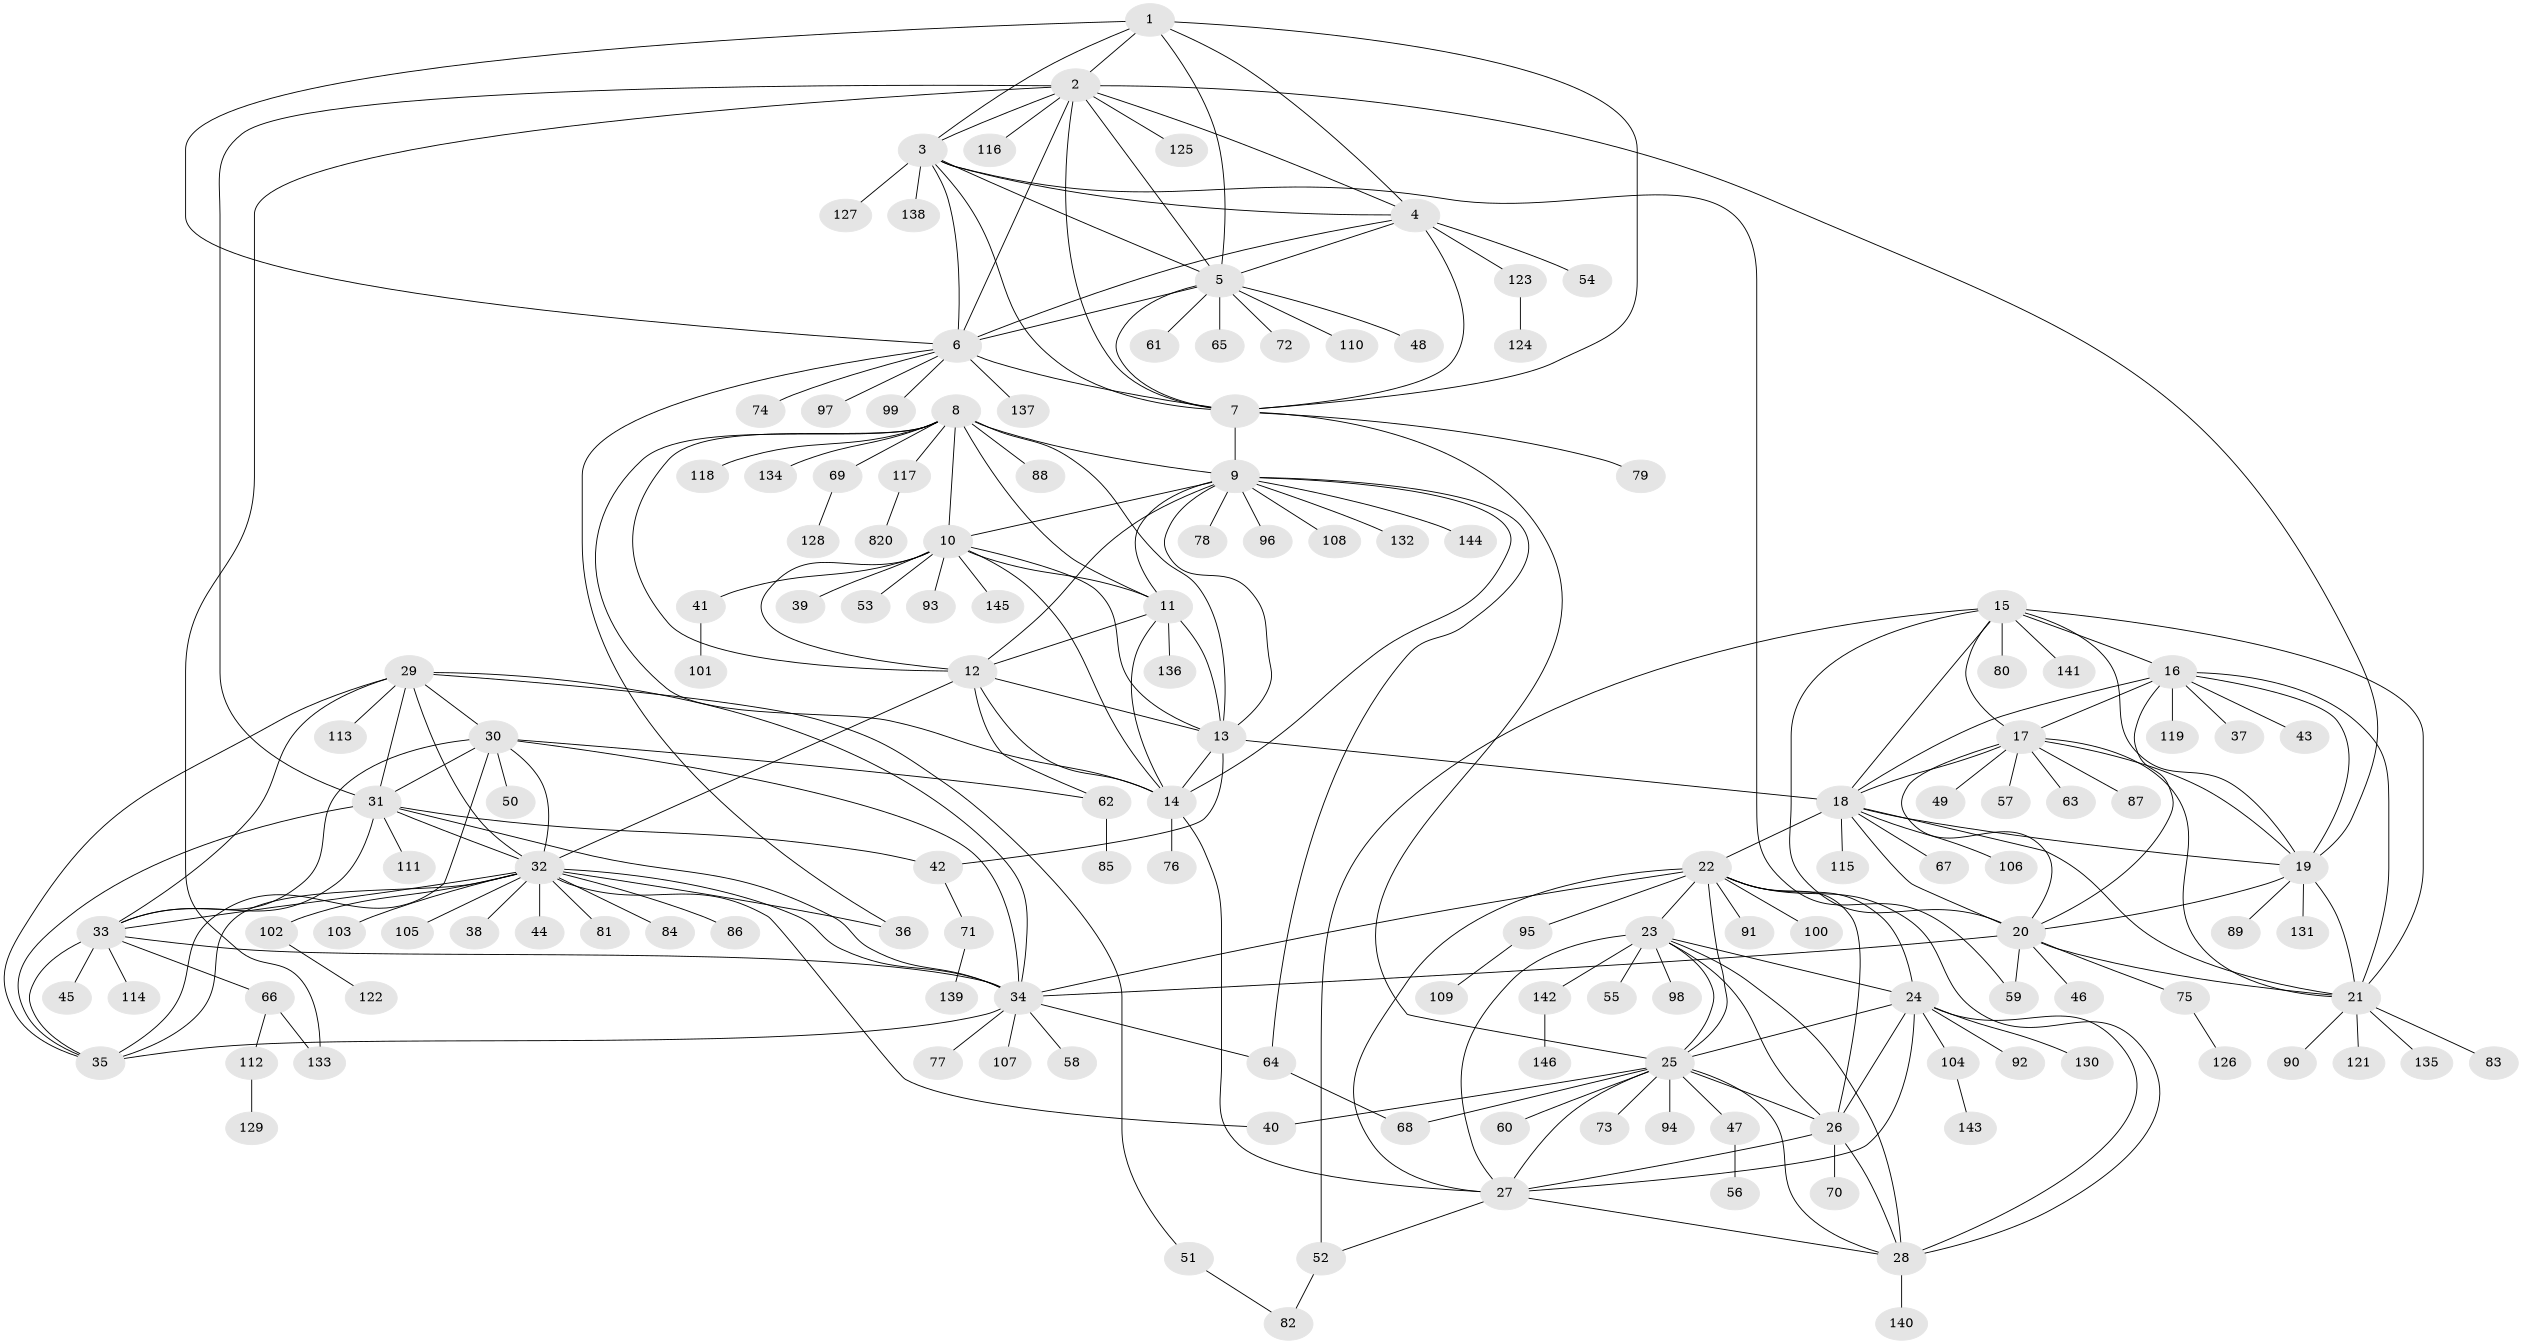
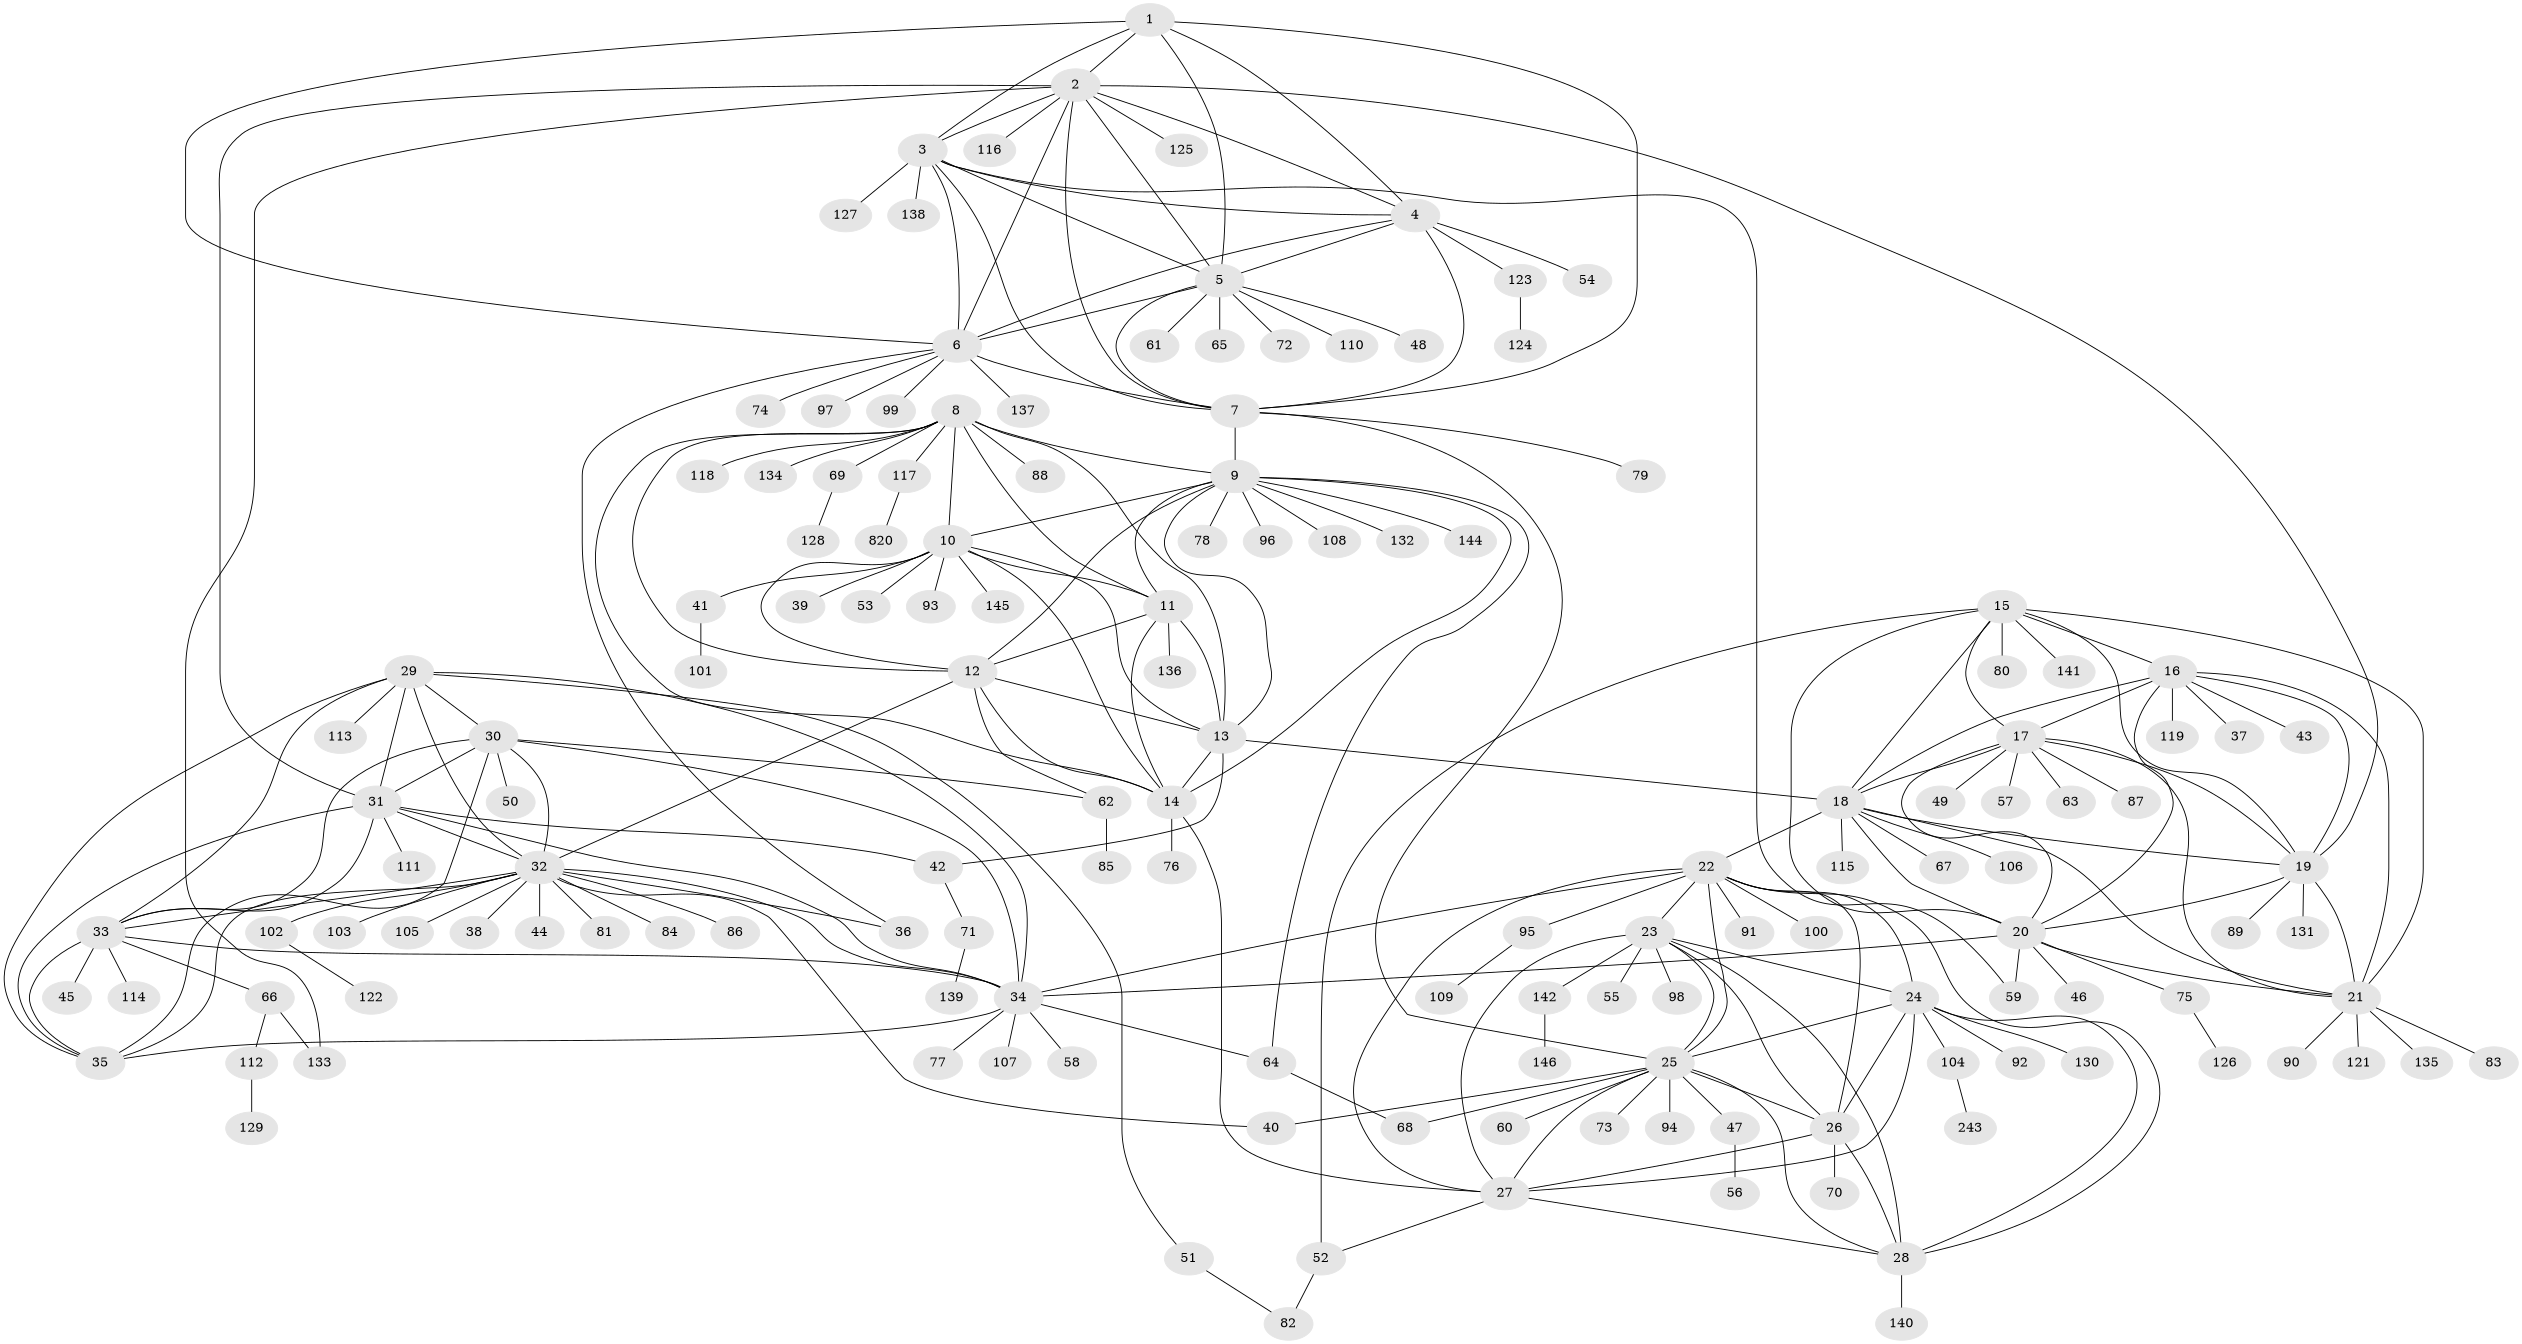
(1970, 1128) -> (1970, 1128)
